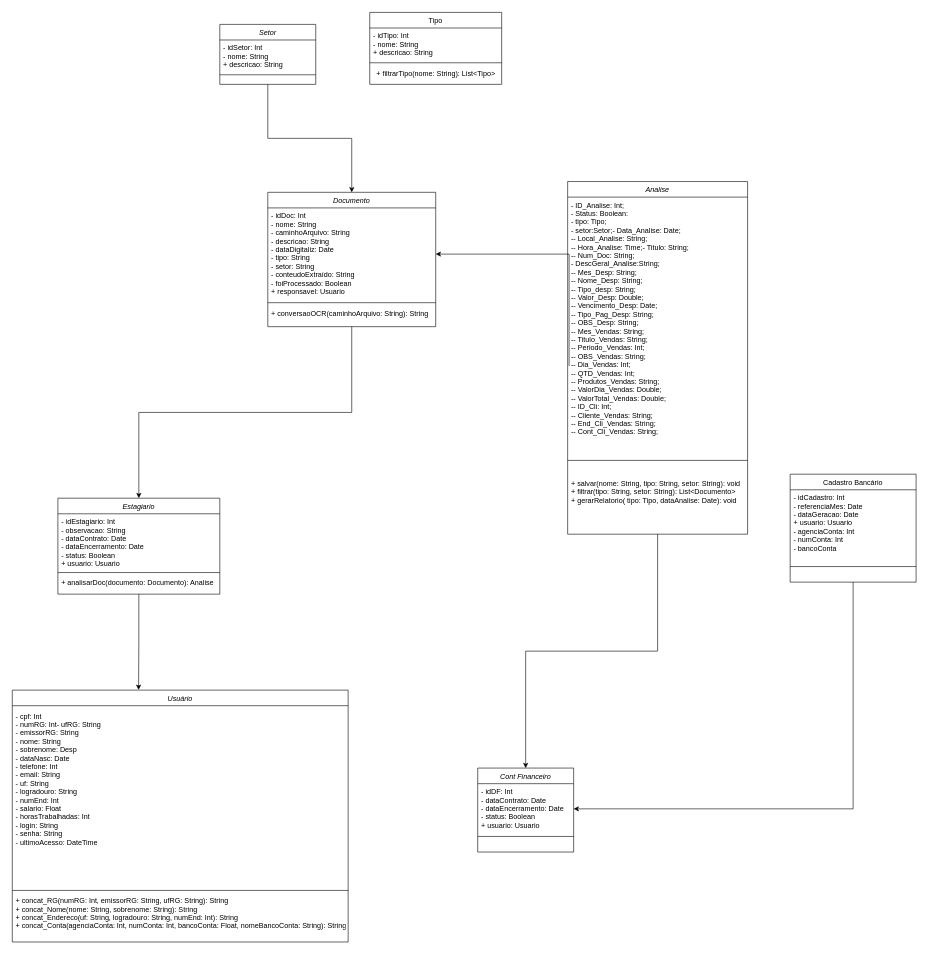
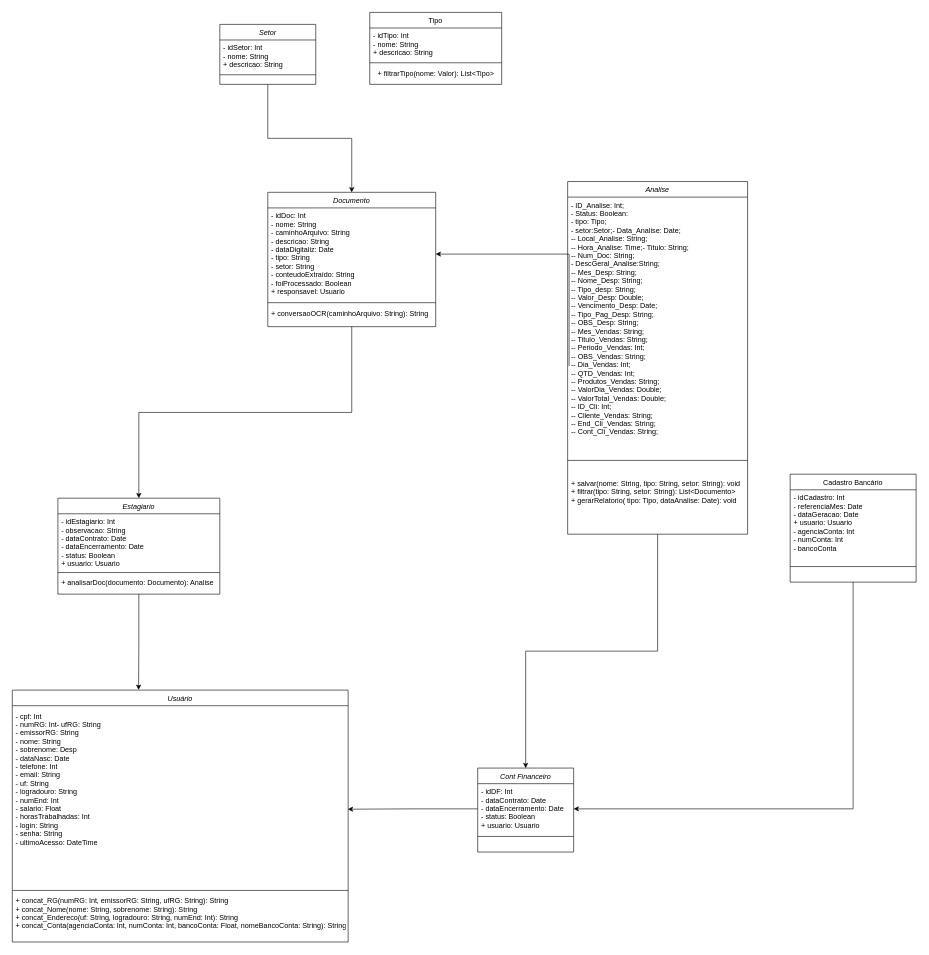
(436, 74) -> (436, 74)
none -> (353, 809)
